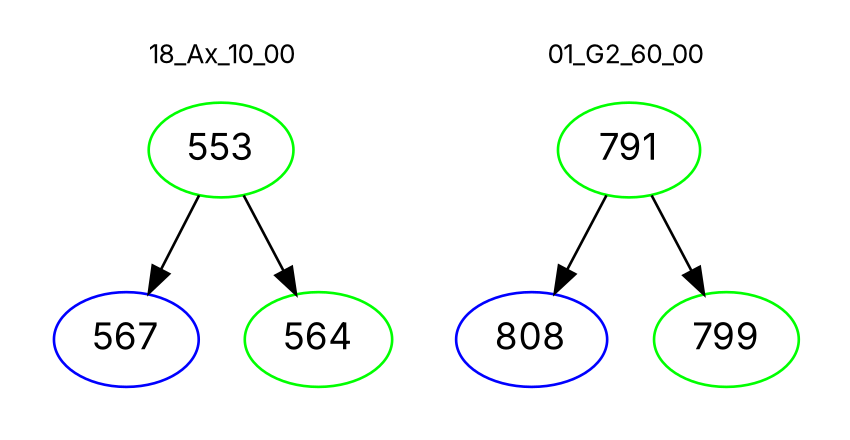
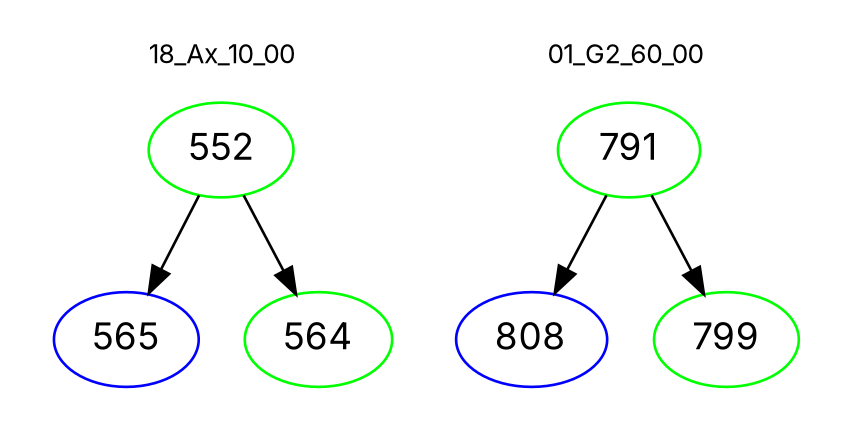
(221, 150) -> (221, 150)
(126, 340) -> (126, 340)
